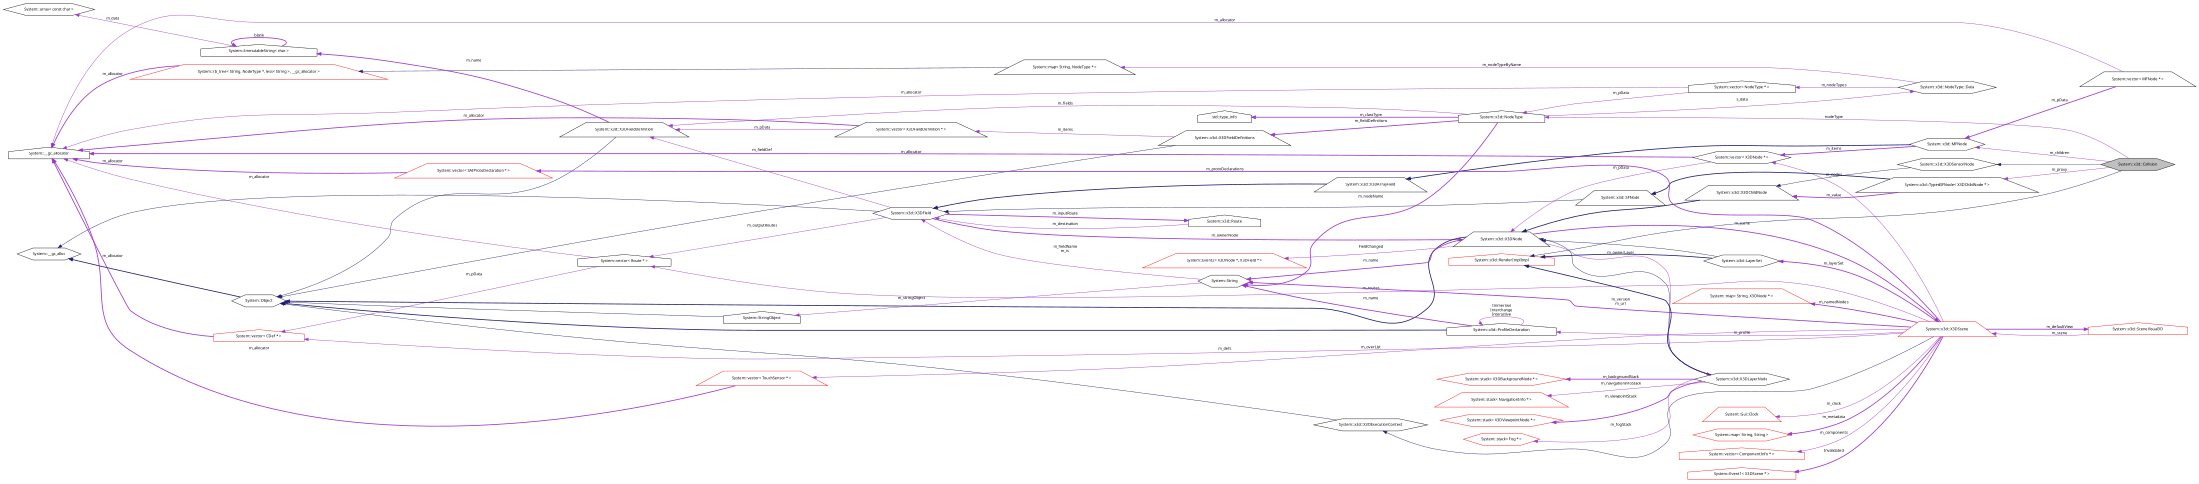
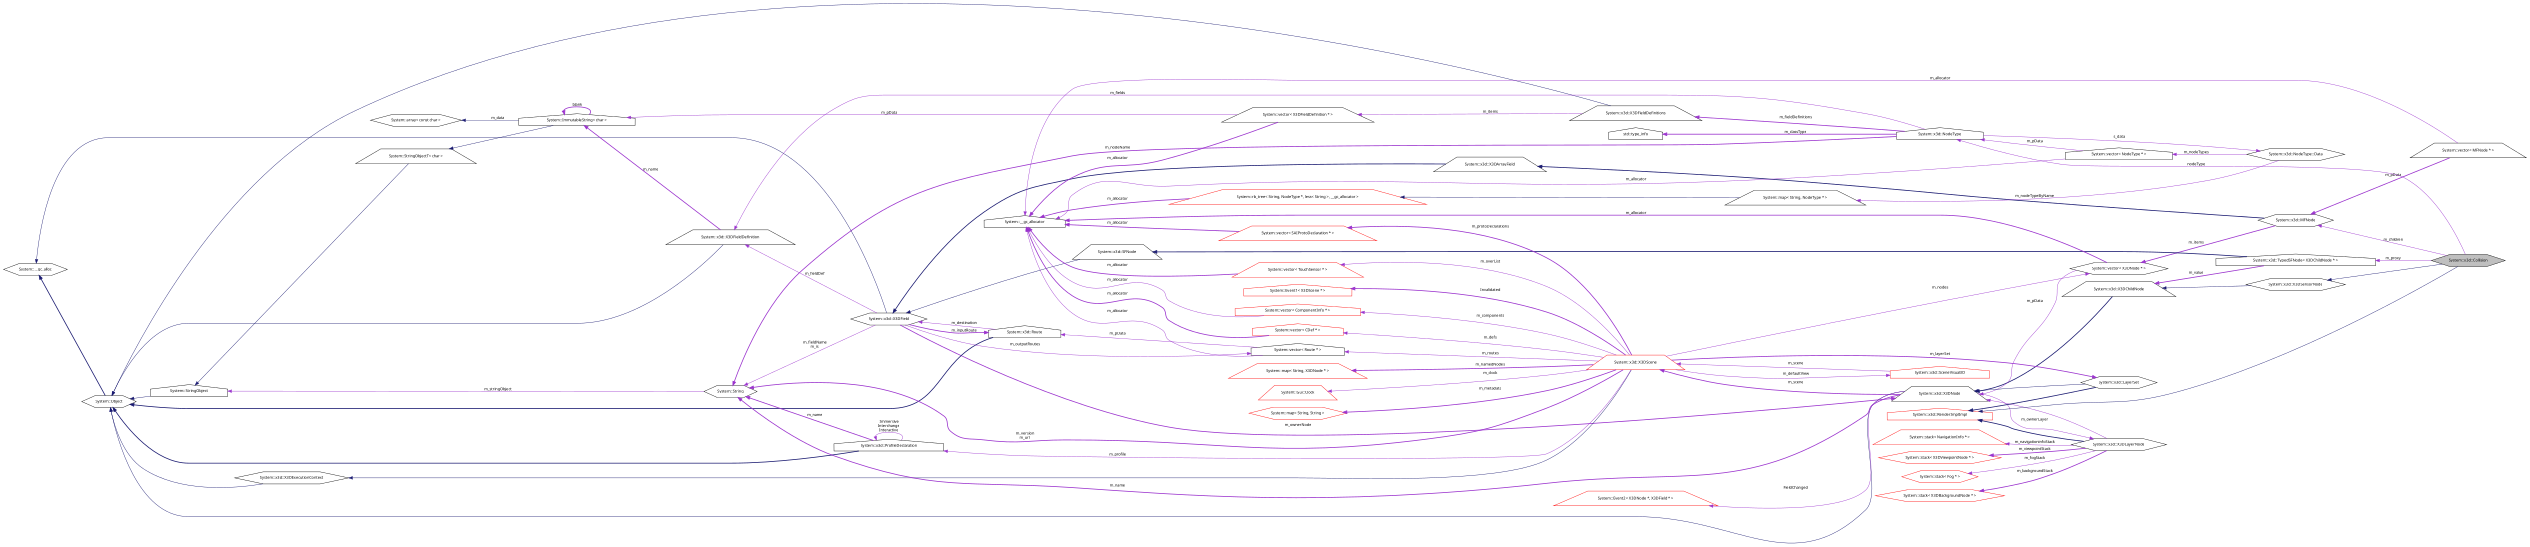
(157, 31) -> (492, 120)
(765, 130) -> (934, 115)
none -> (416, 156)
(1947, 185) -> (2296, 261)
(1059, 265) -> (811, 354)
(1655, 275) -> (2050, 414)
none -> (1139, 283)
(442, 299) -> (1161, 341)
(879, 306) -> (1035, 517)
(2035, 329) -> (1781, 378)
none -> (577, 409)
